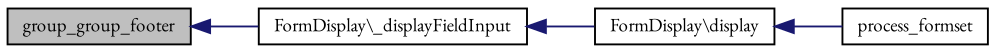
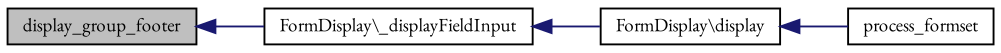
(99, 26) -> (102, 26)
